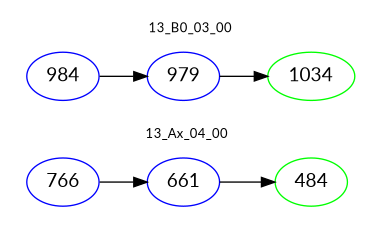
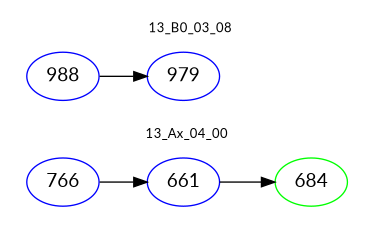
(191, 29) -> (191, 29)
(63, 76) -> (63, 76)
(311, 76) -> none
(311, 182) -> (311, 182)
